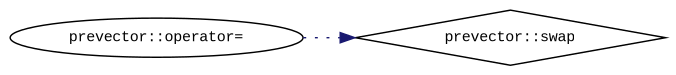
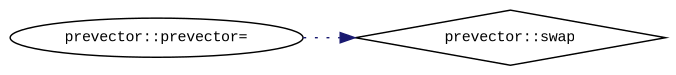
(157, 38) -> (157, 38)
